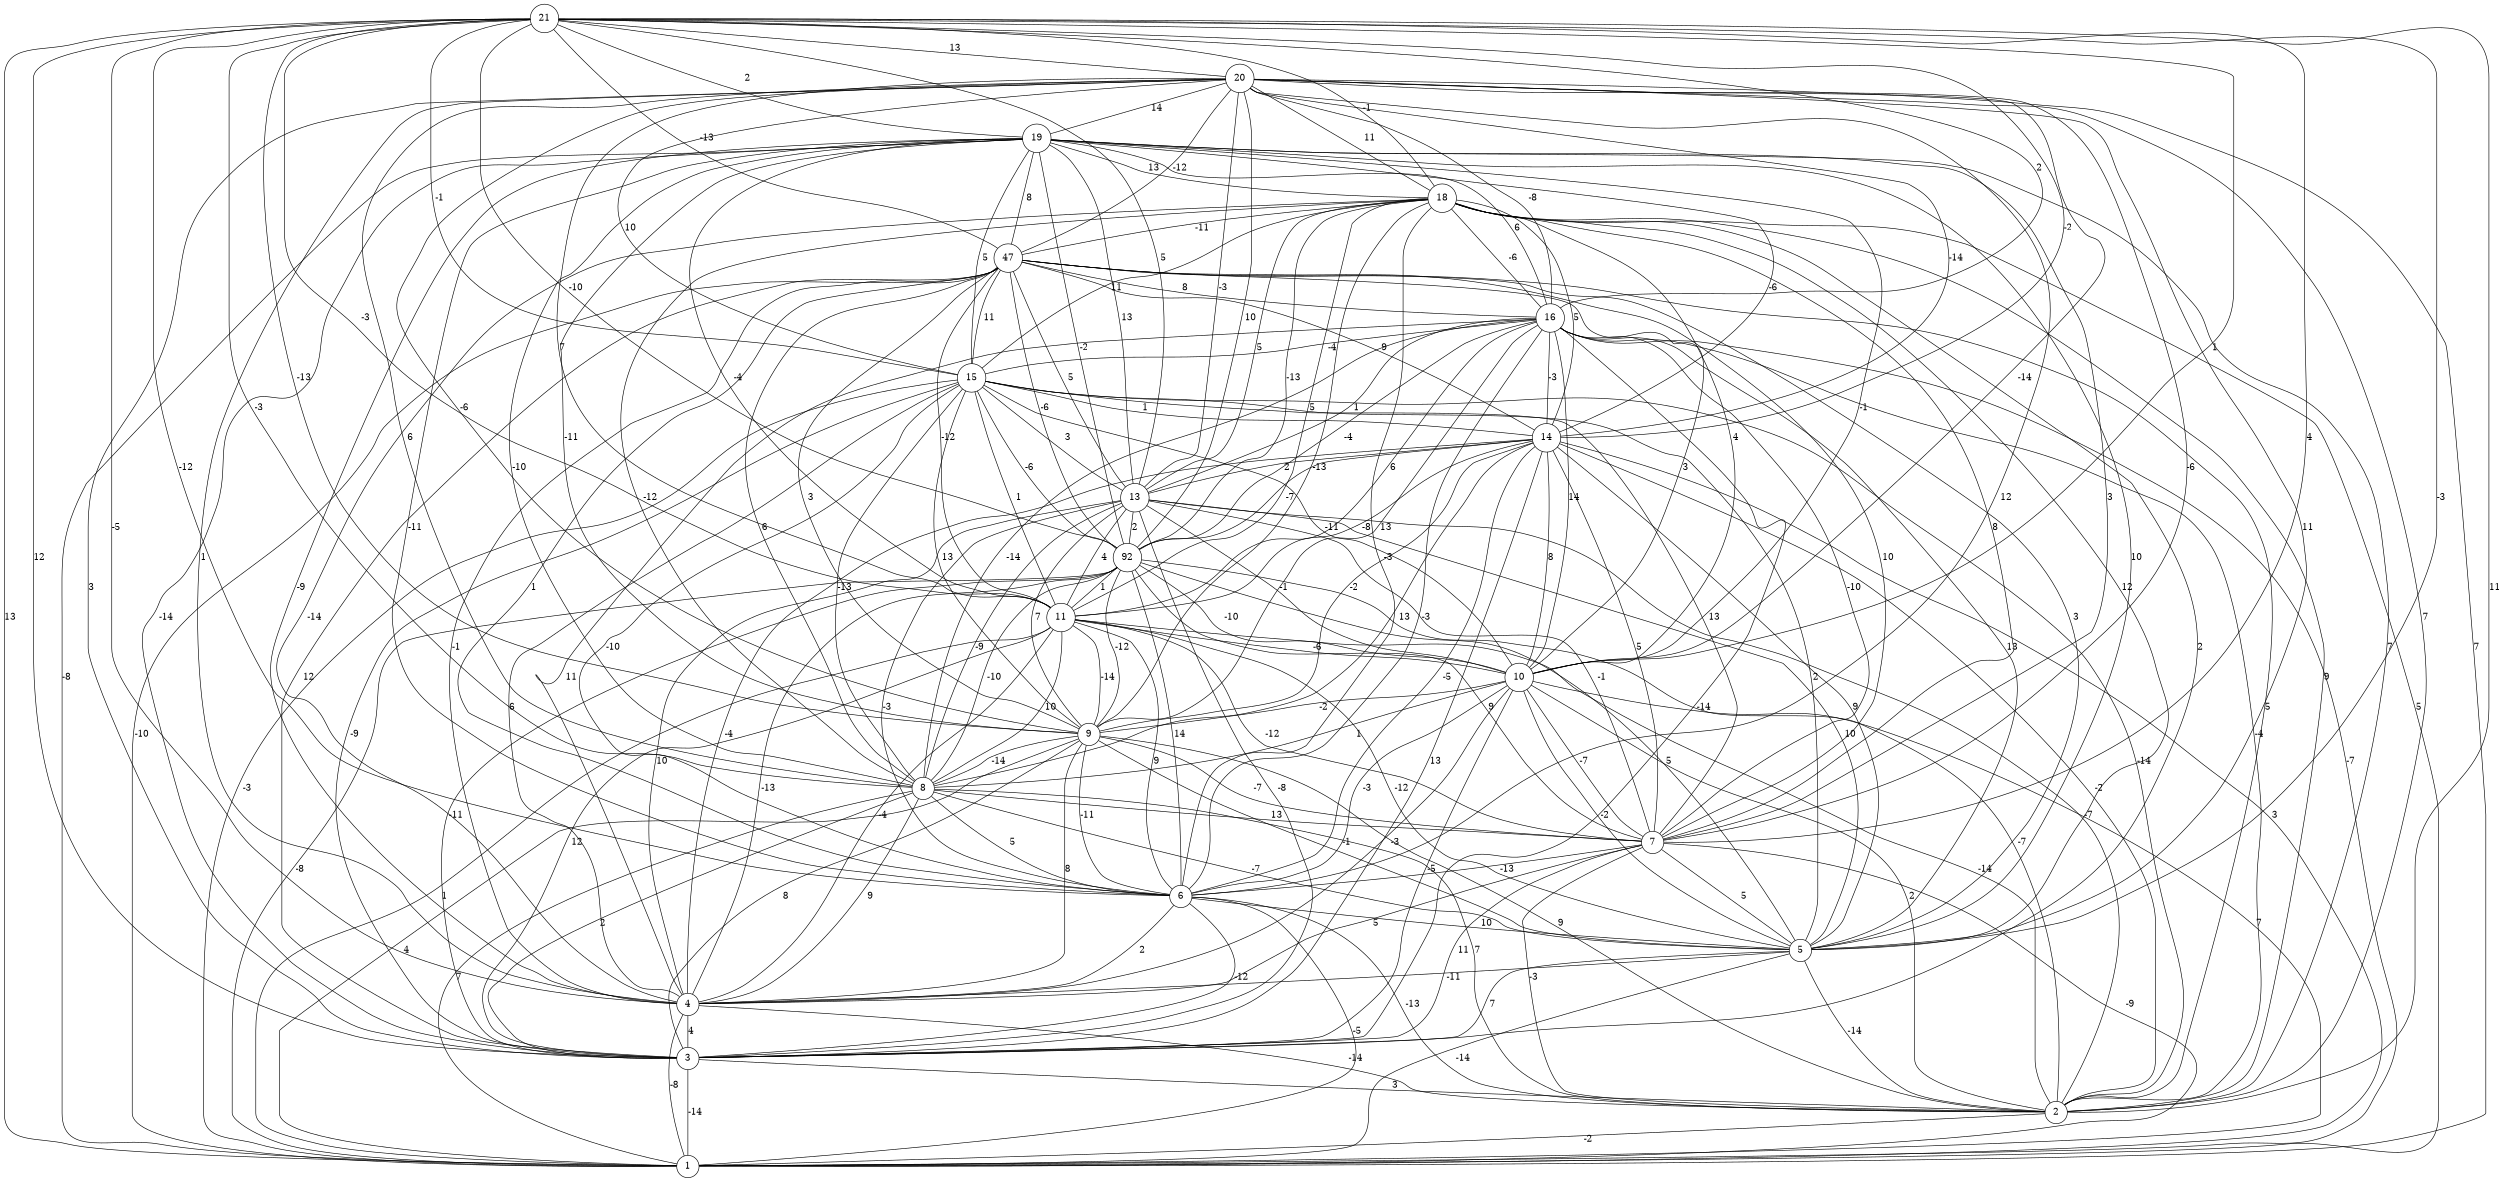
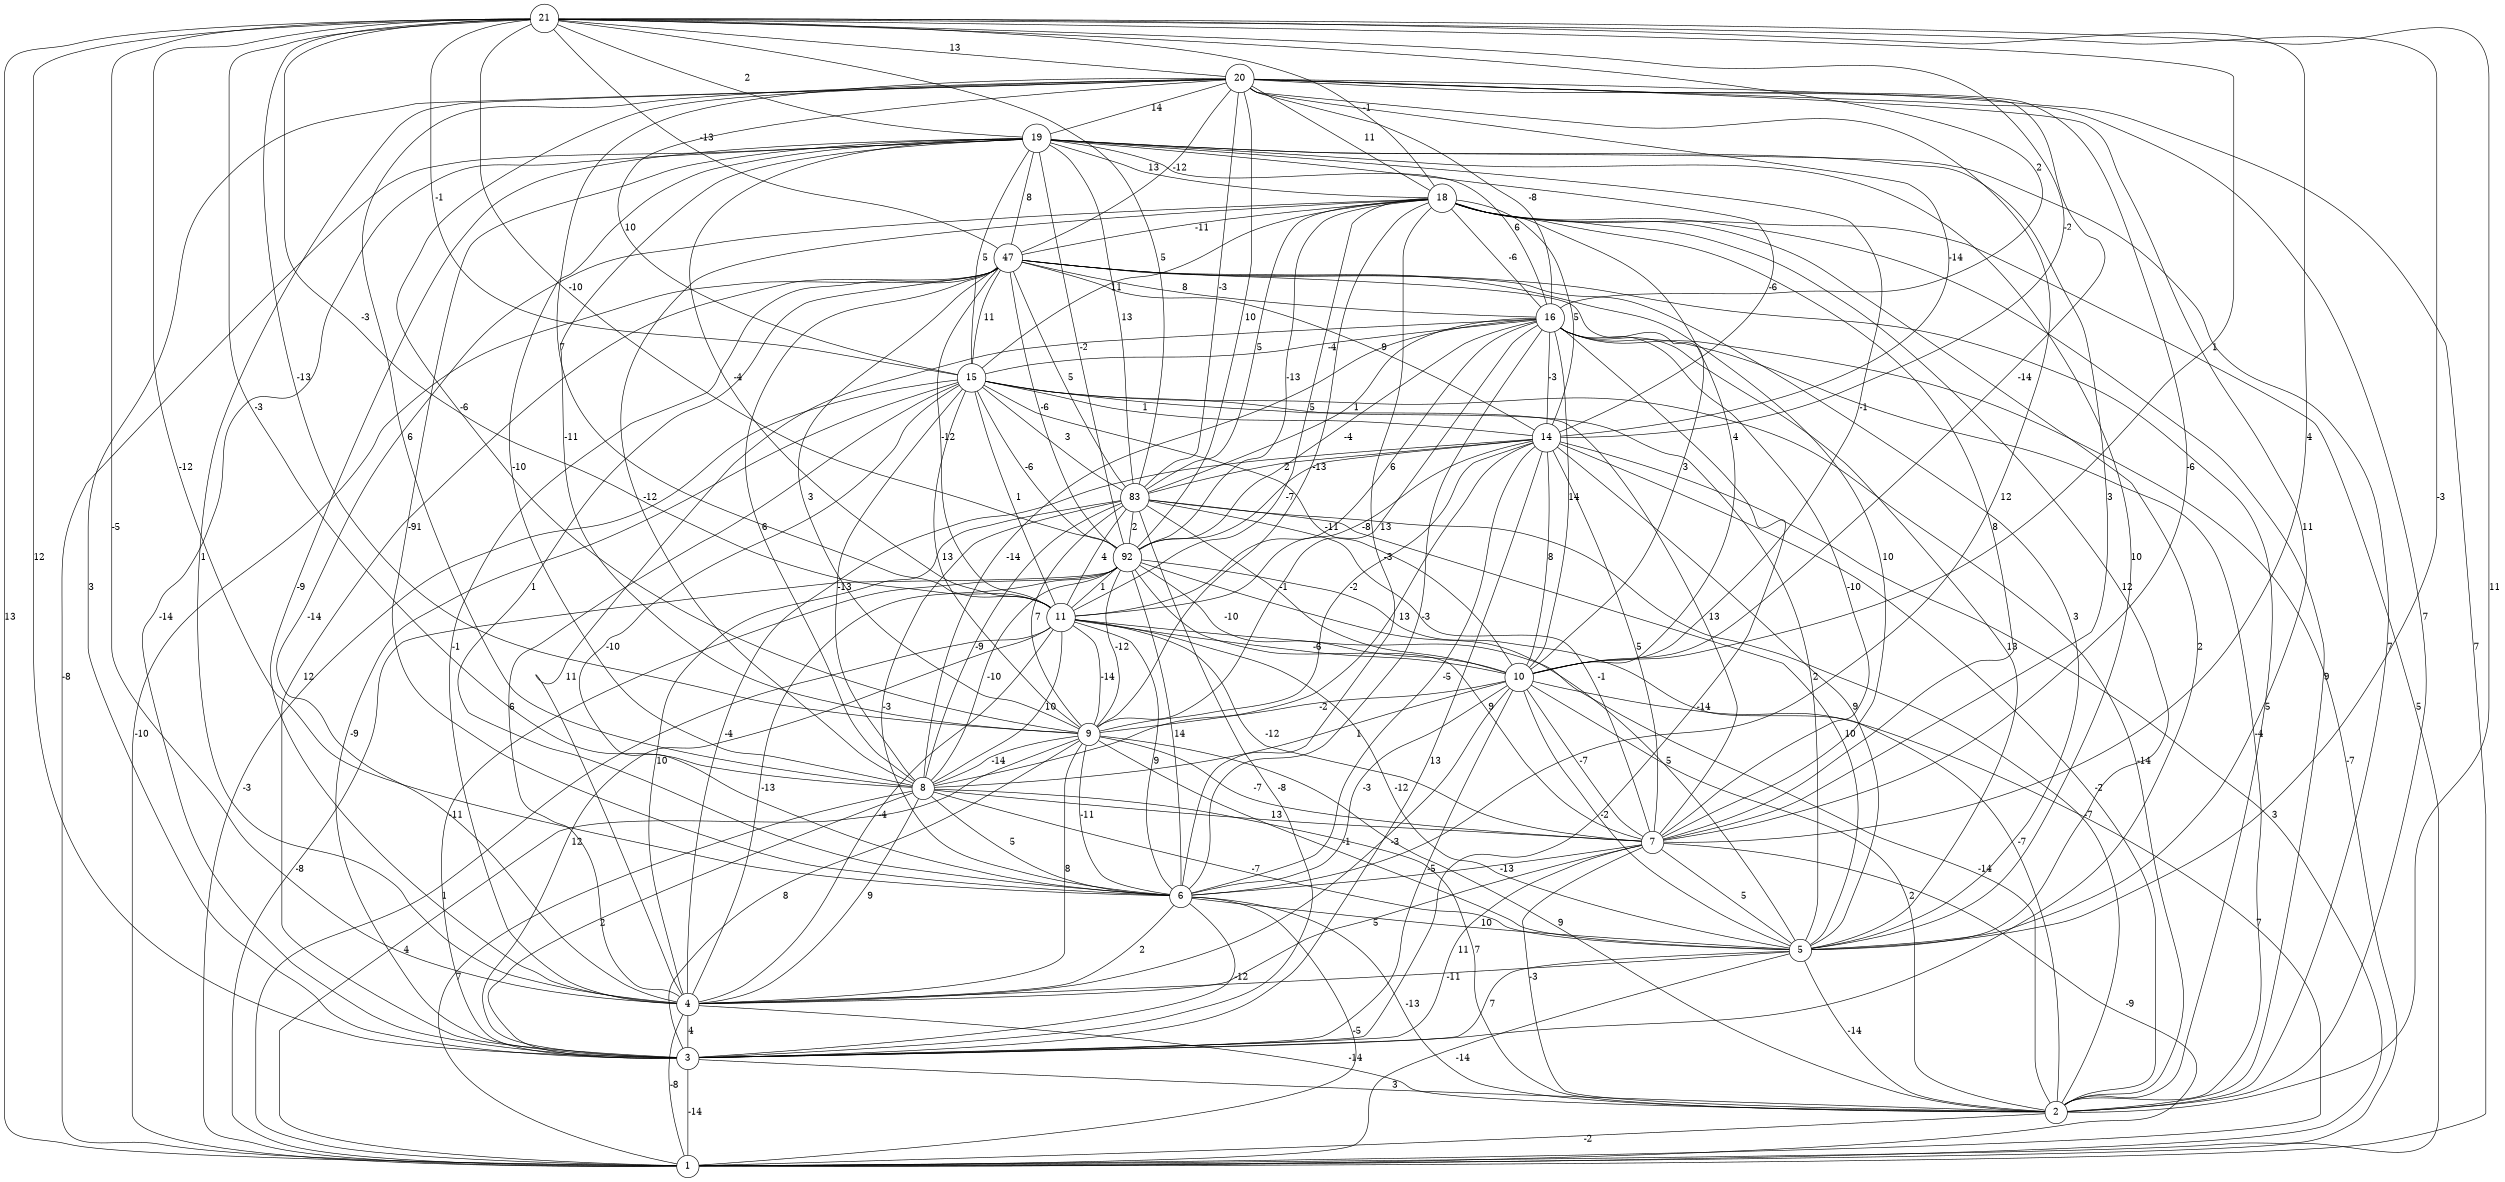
(1135, 498) -> (1135, 498)
(415, 528) -> (415, 528)
